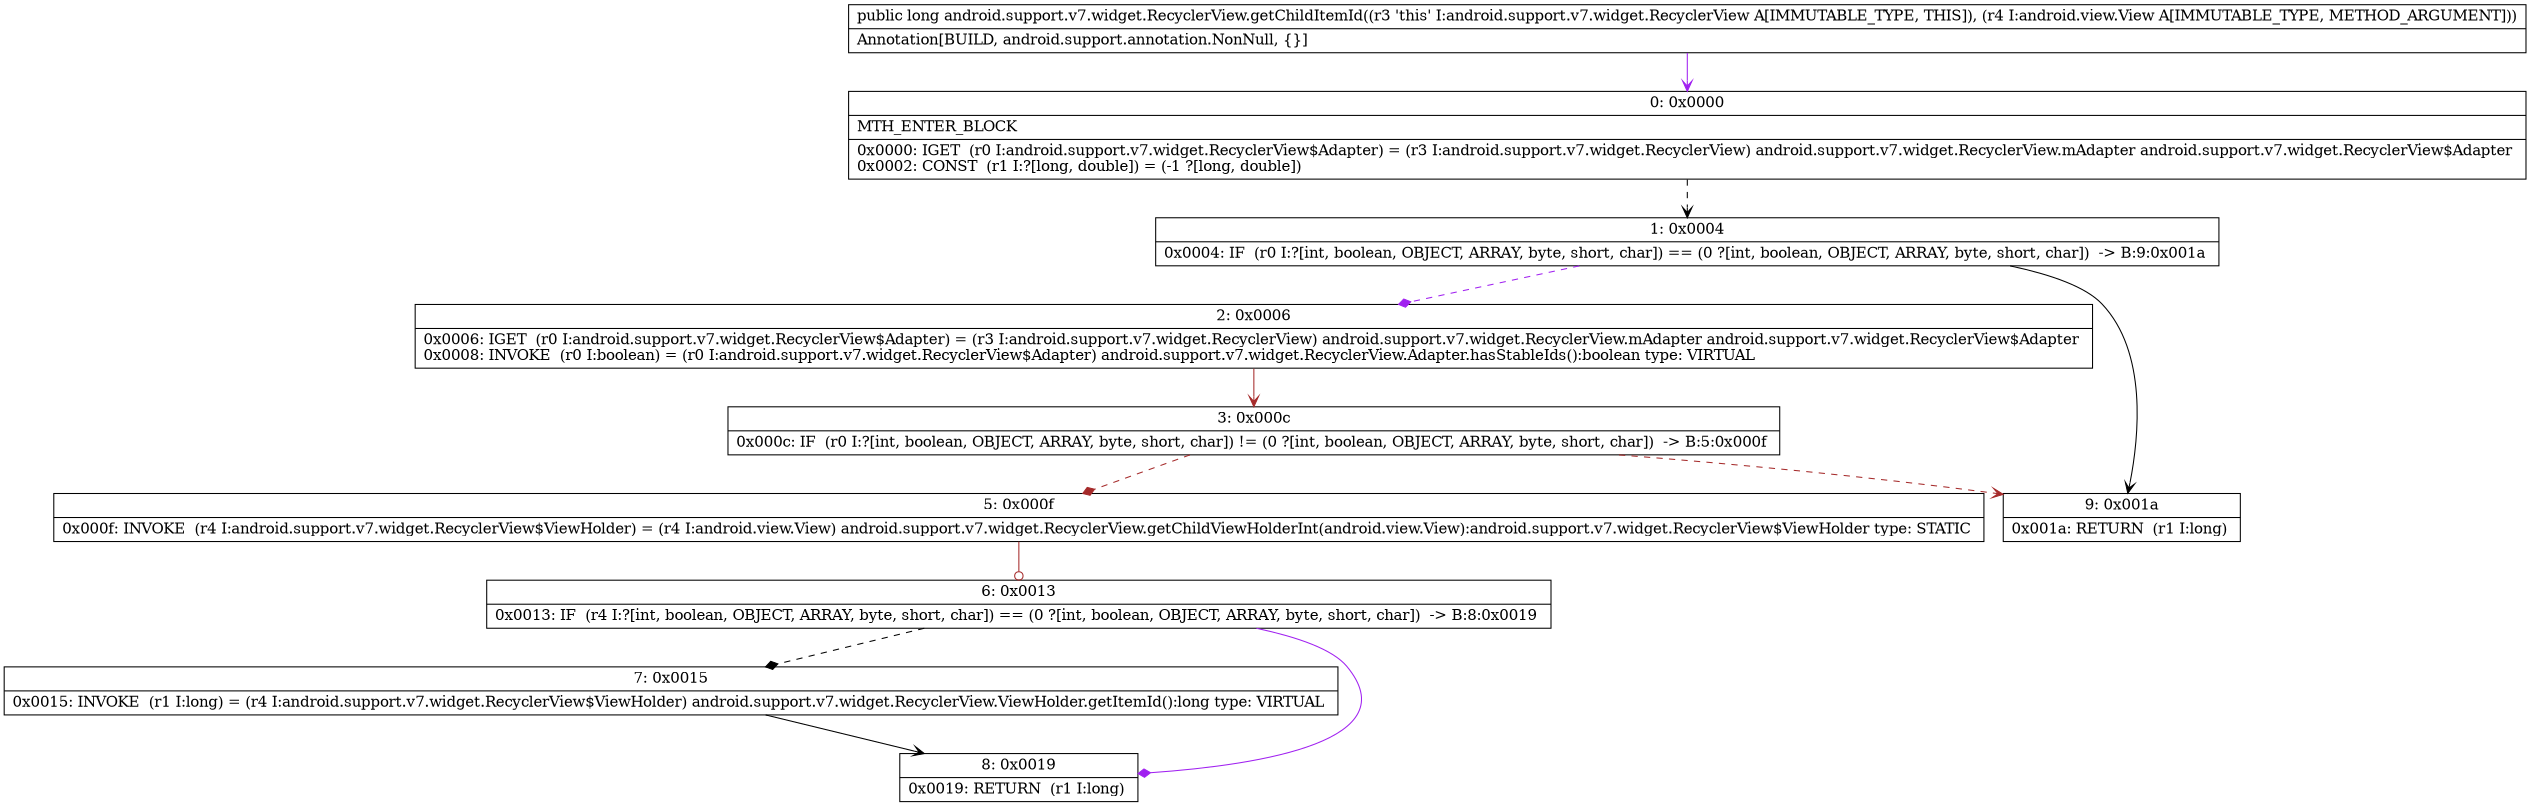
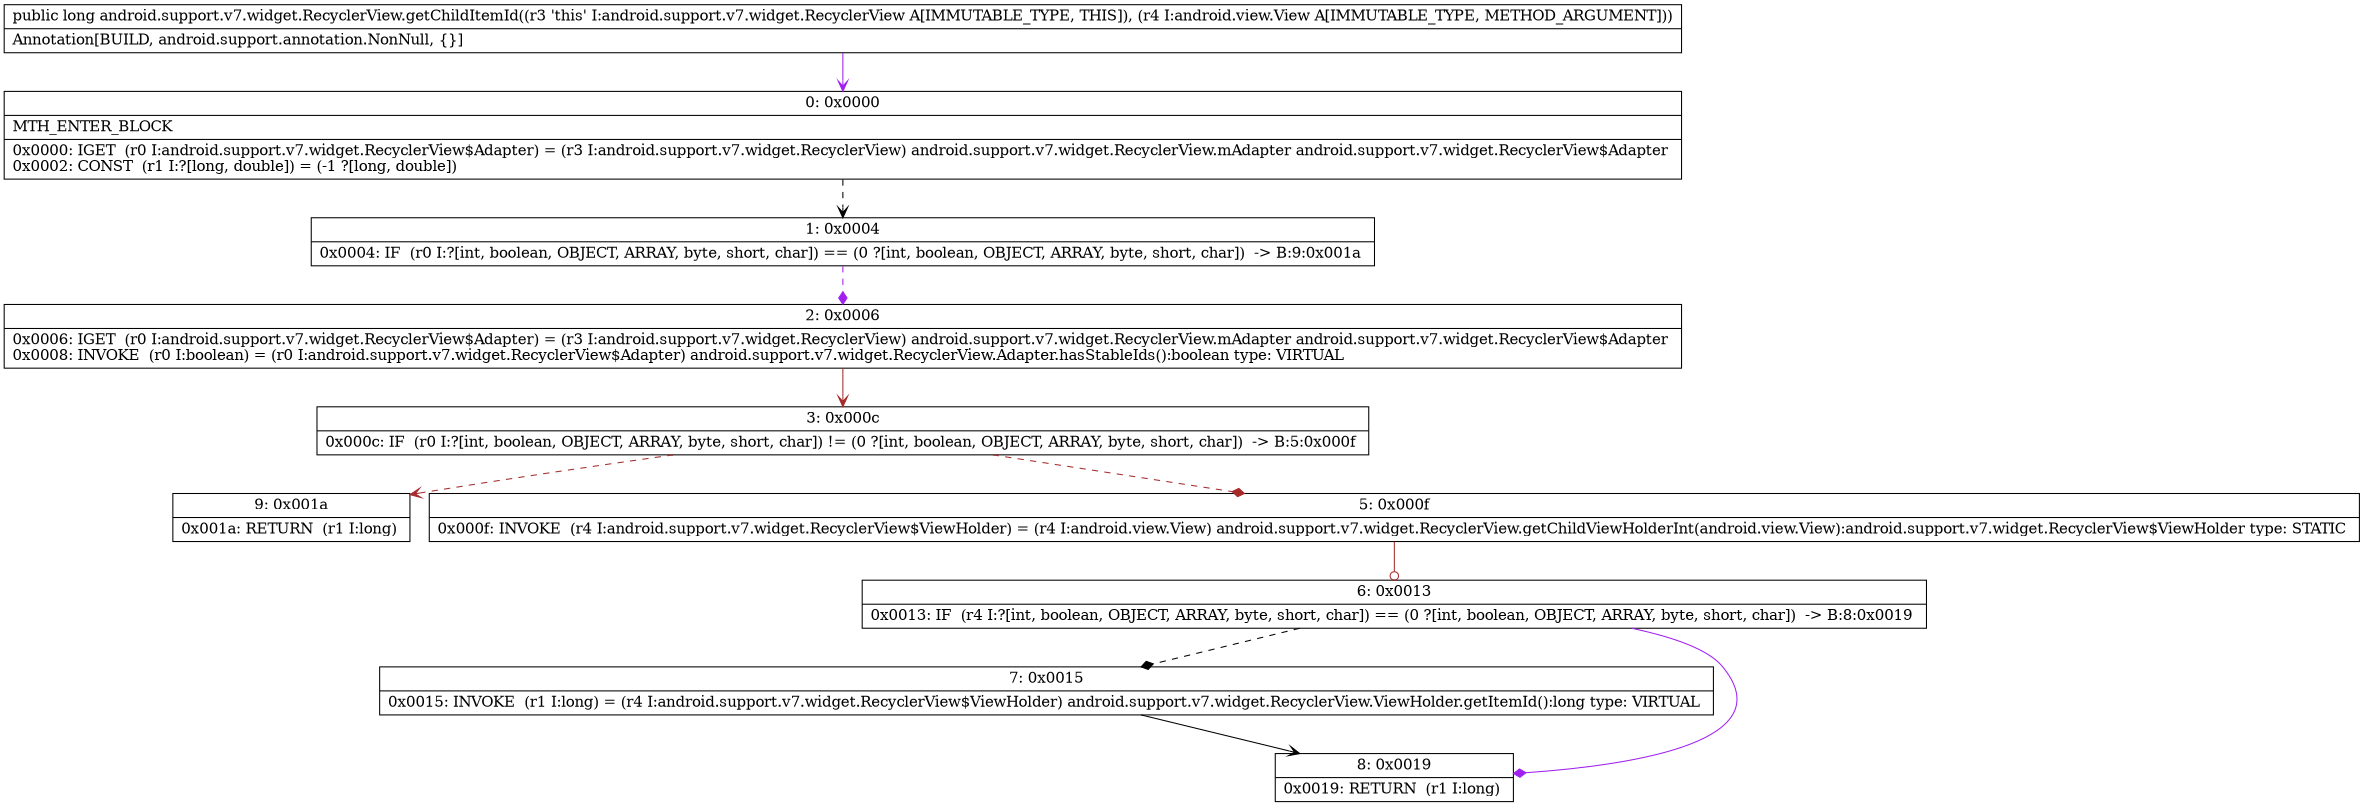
(2125, 341) -> none
